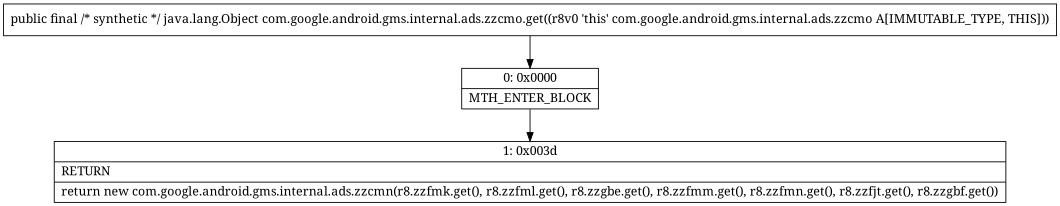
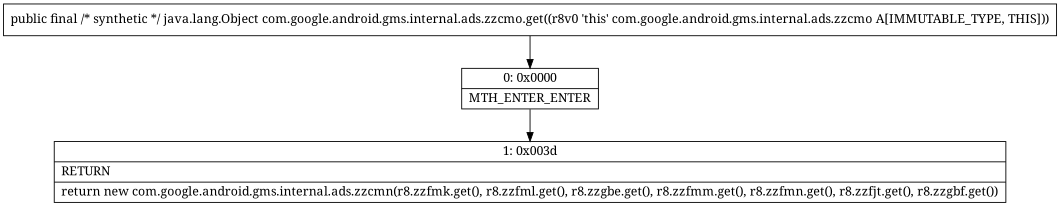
(530, 98) -> (530, 98)
